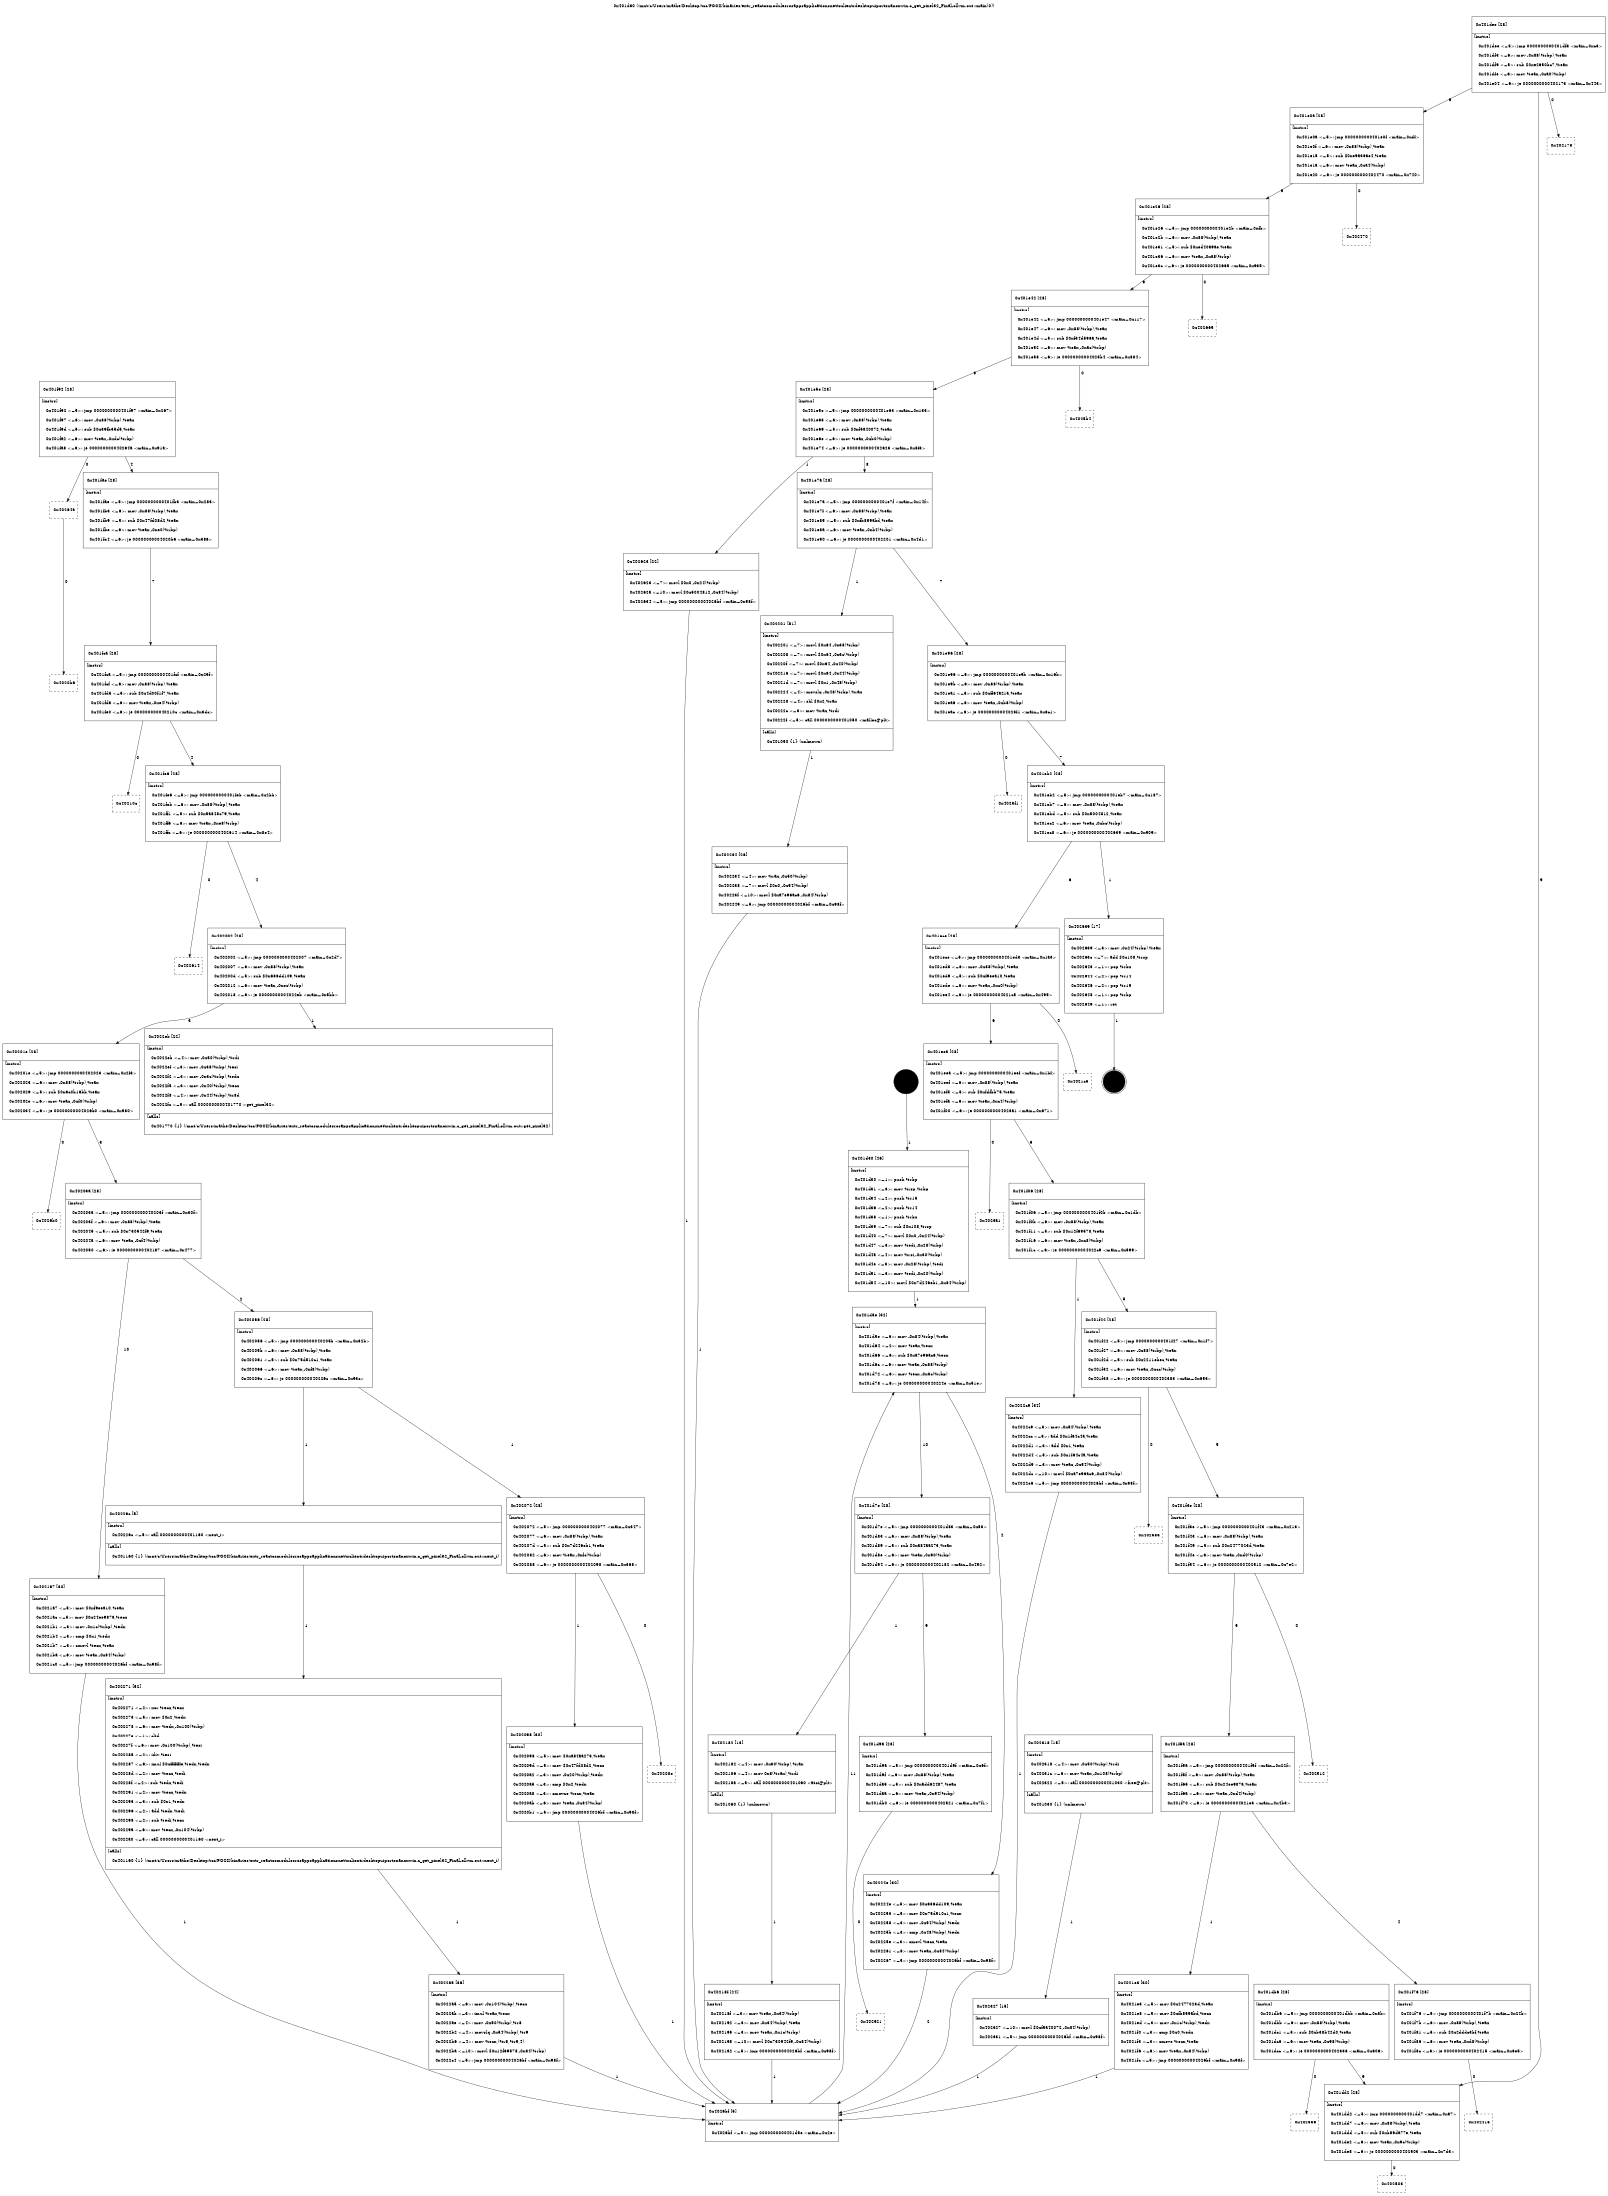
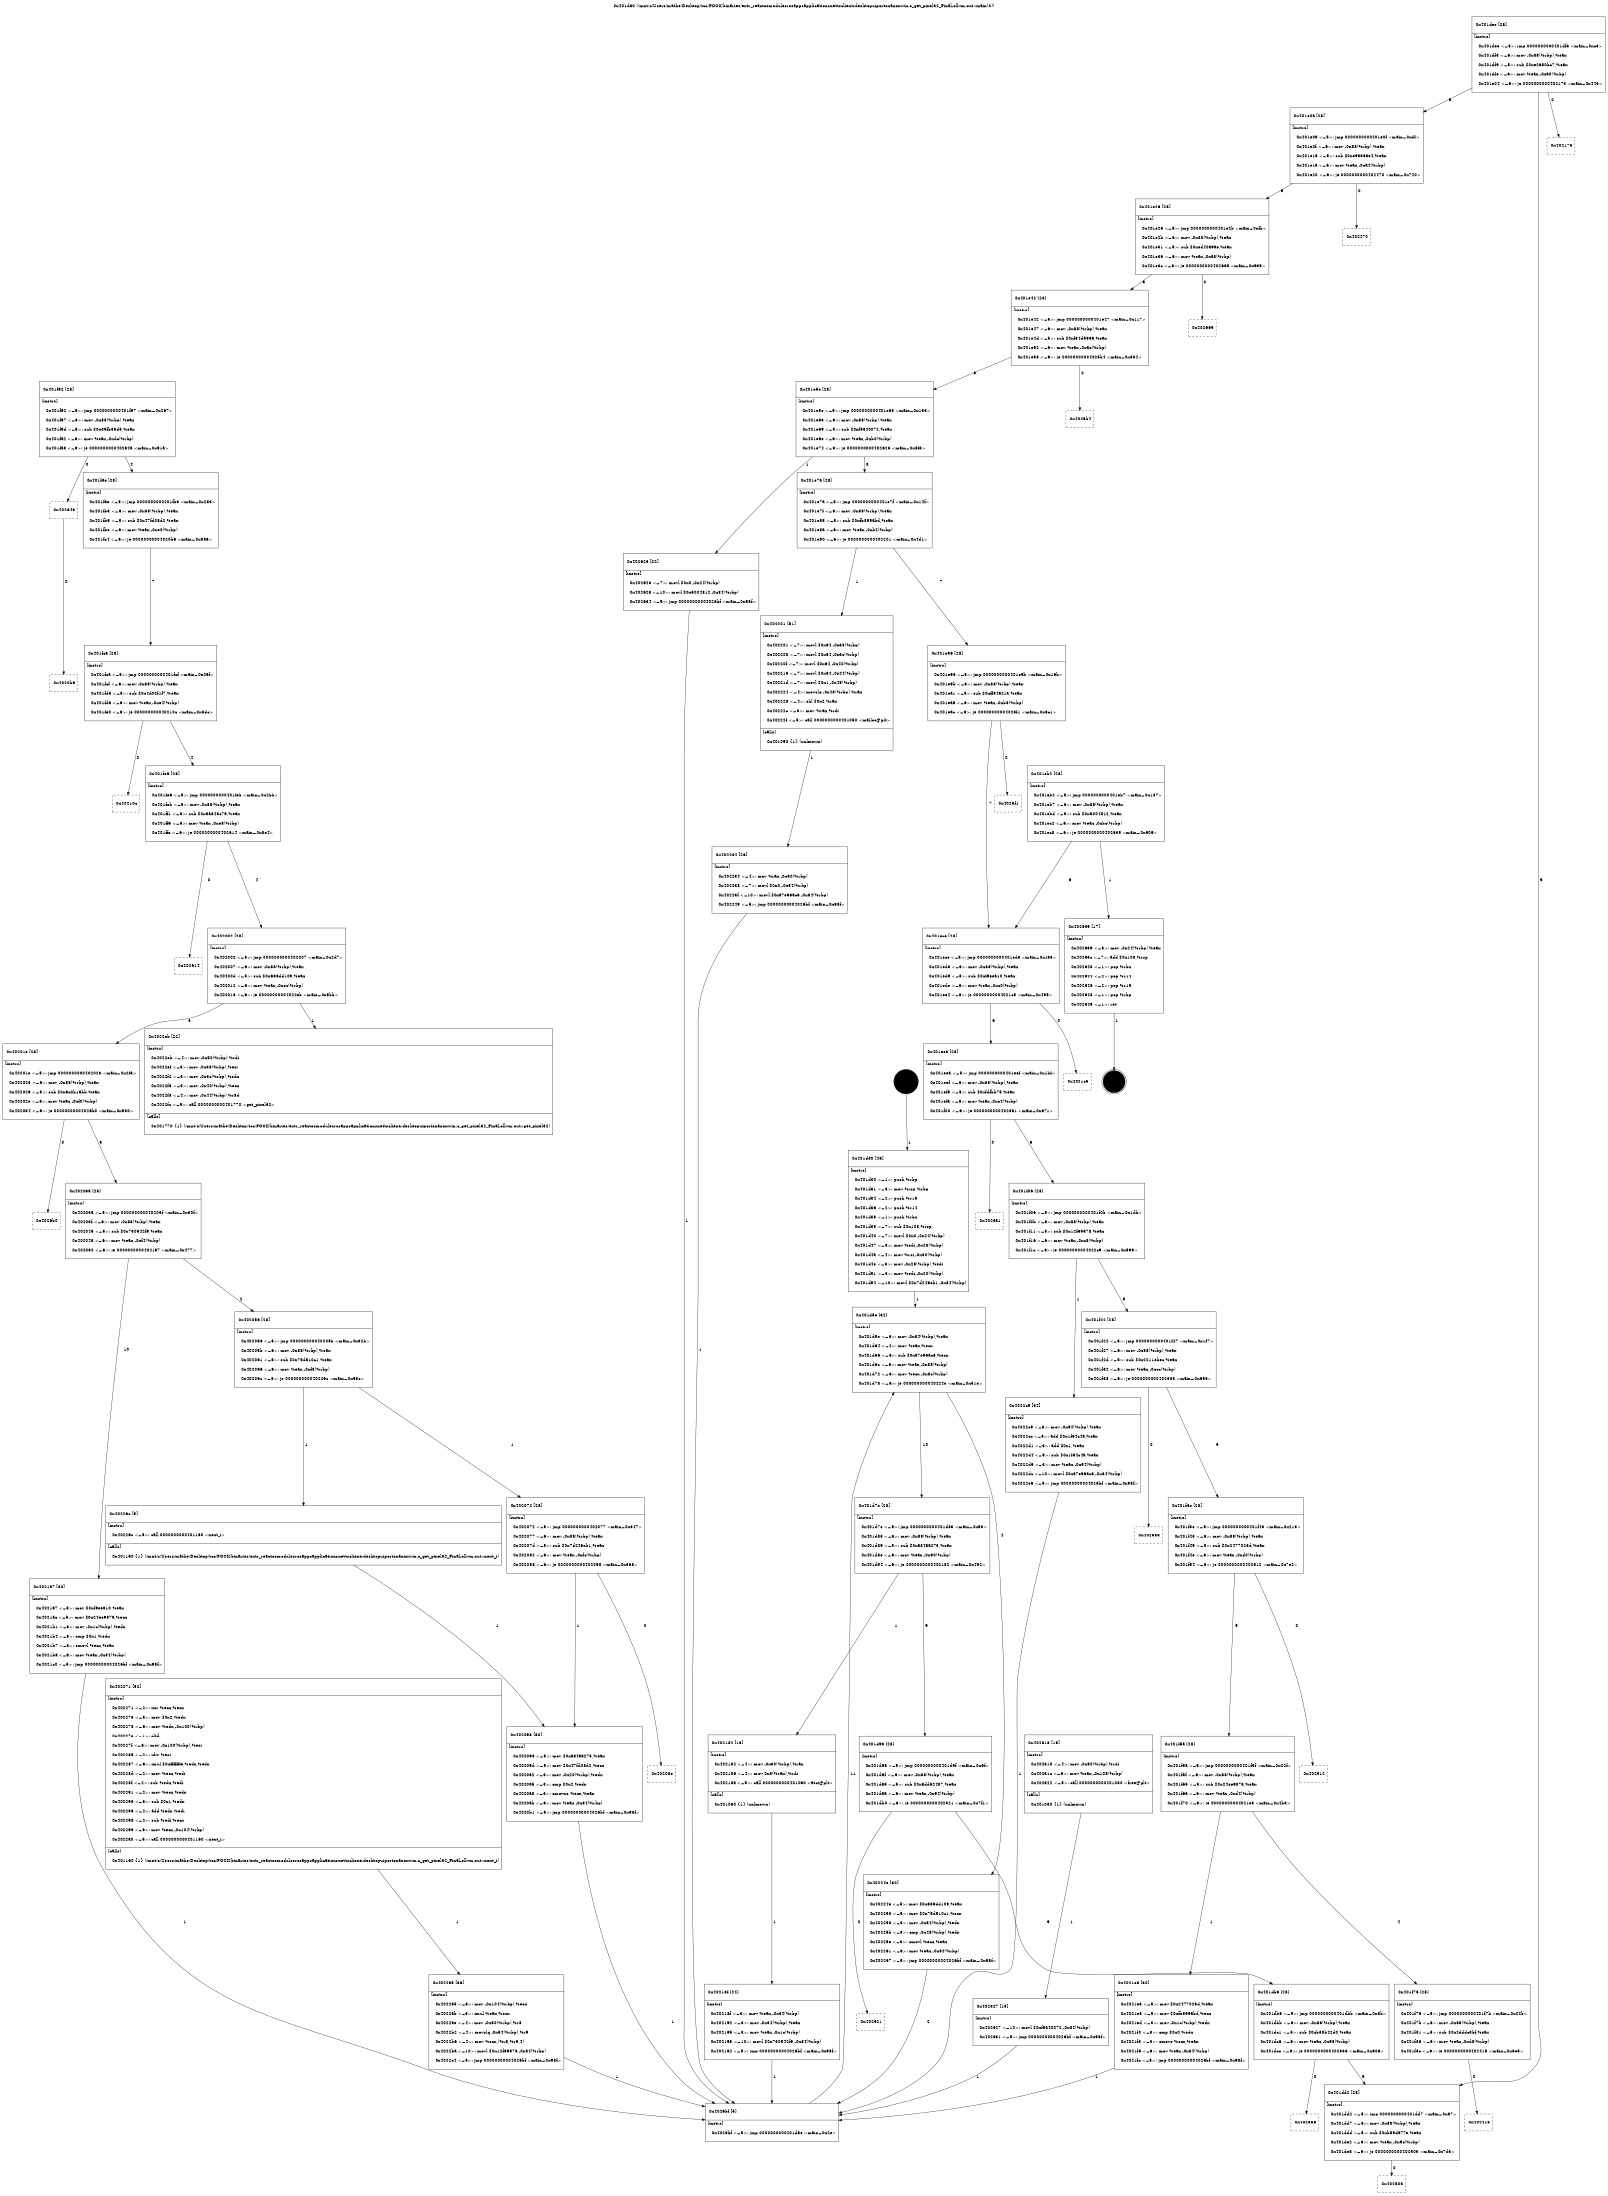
(1045, 742) -> (986, 823)
(304, 1620) -> (455, 1636)
none -> (1066, 1973)
